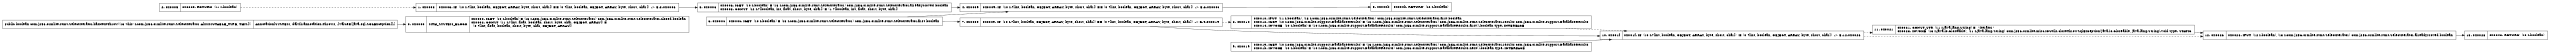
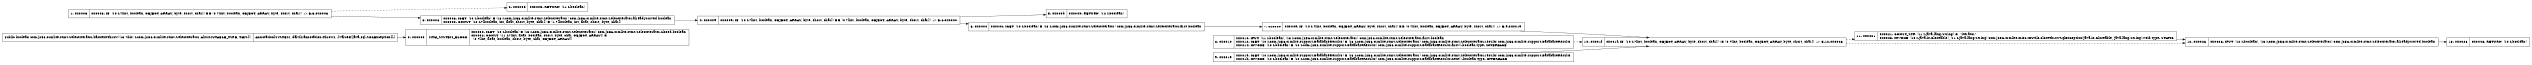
(327, 7) -> (418, 9)
(957, 14) -> (963, 24)
(1225, 22) -> none
